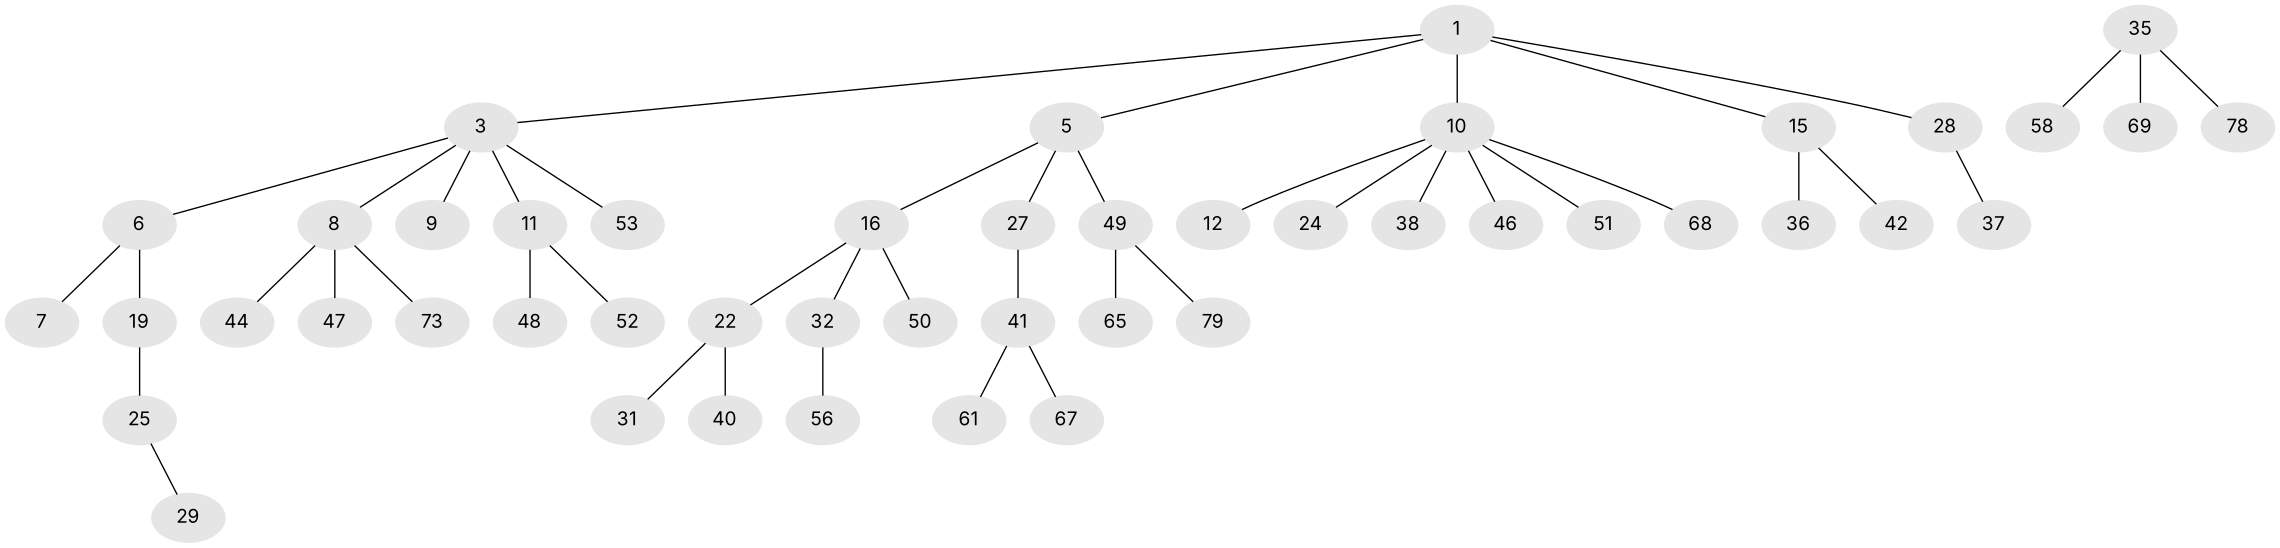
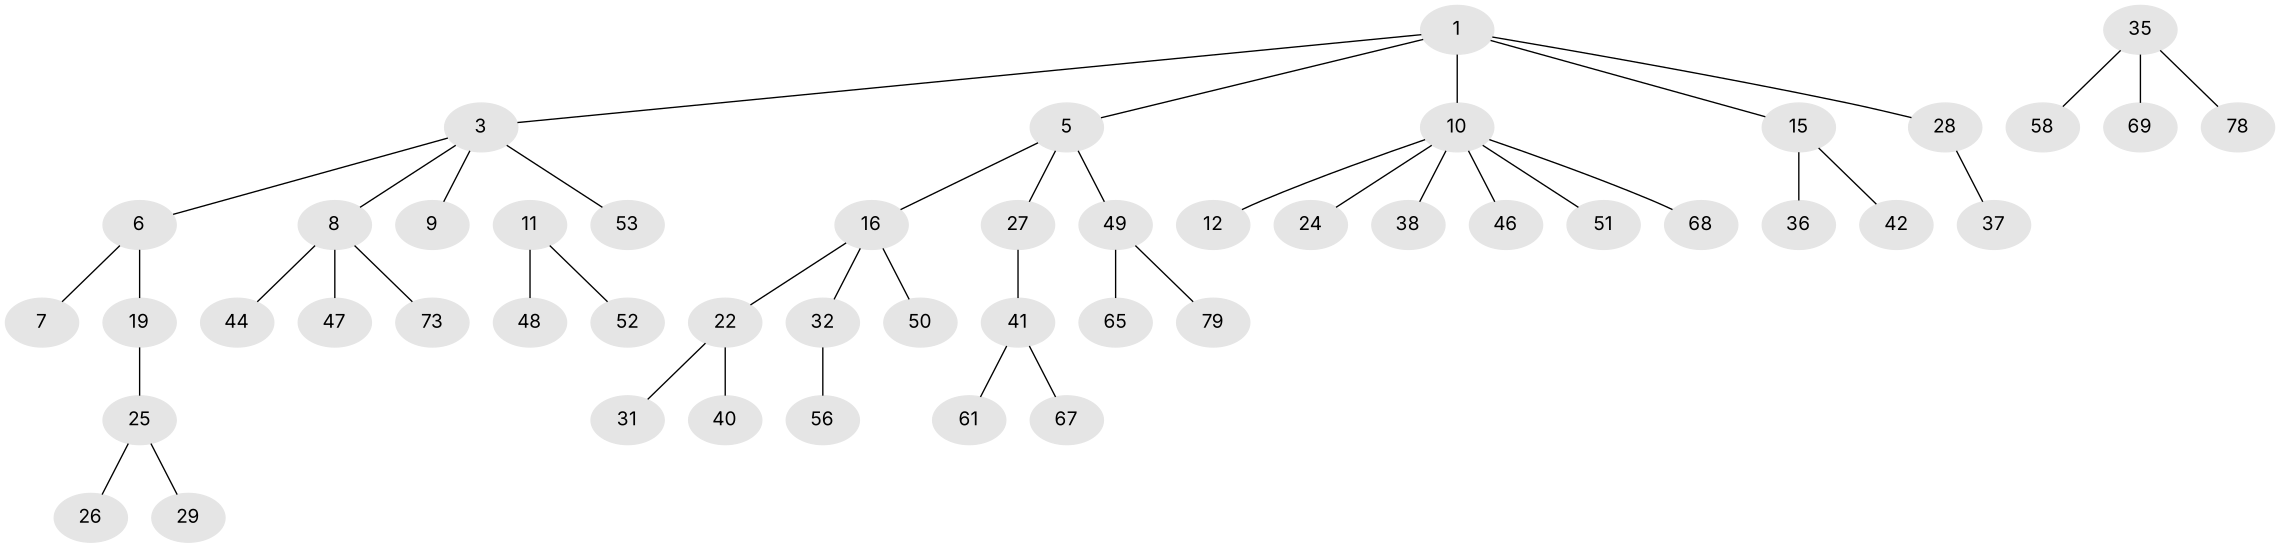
(506, 176) -> none
none -> (91, 518)
